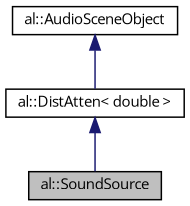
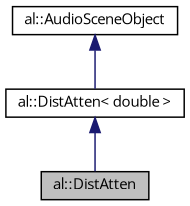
(95, 186) -> (95, 186)
